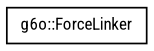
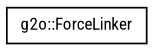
(77, 26) -> (77, 26)
